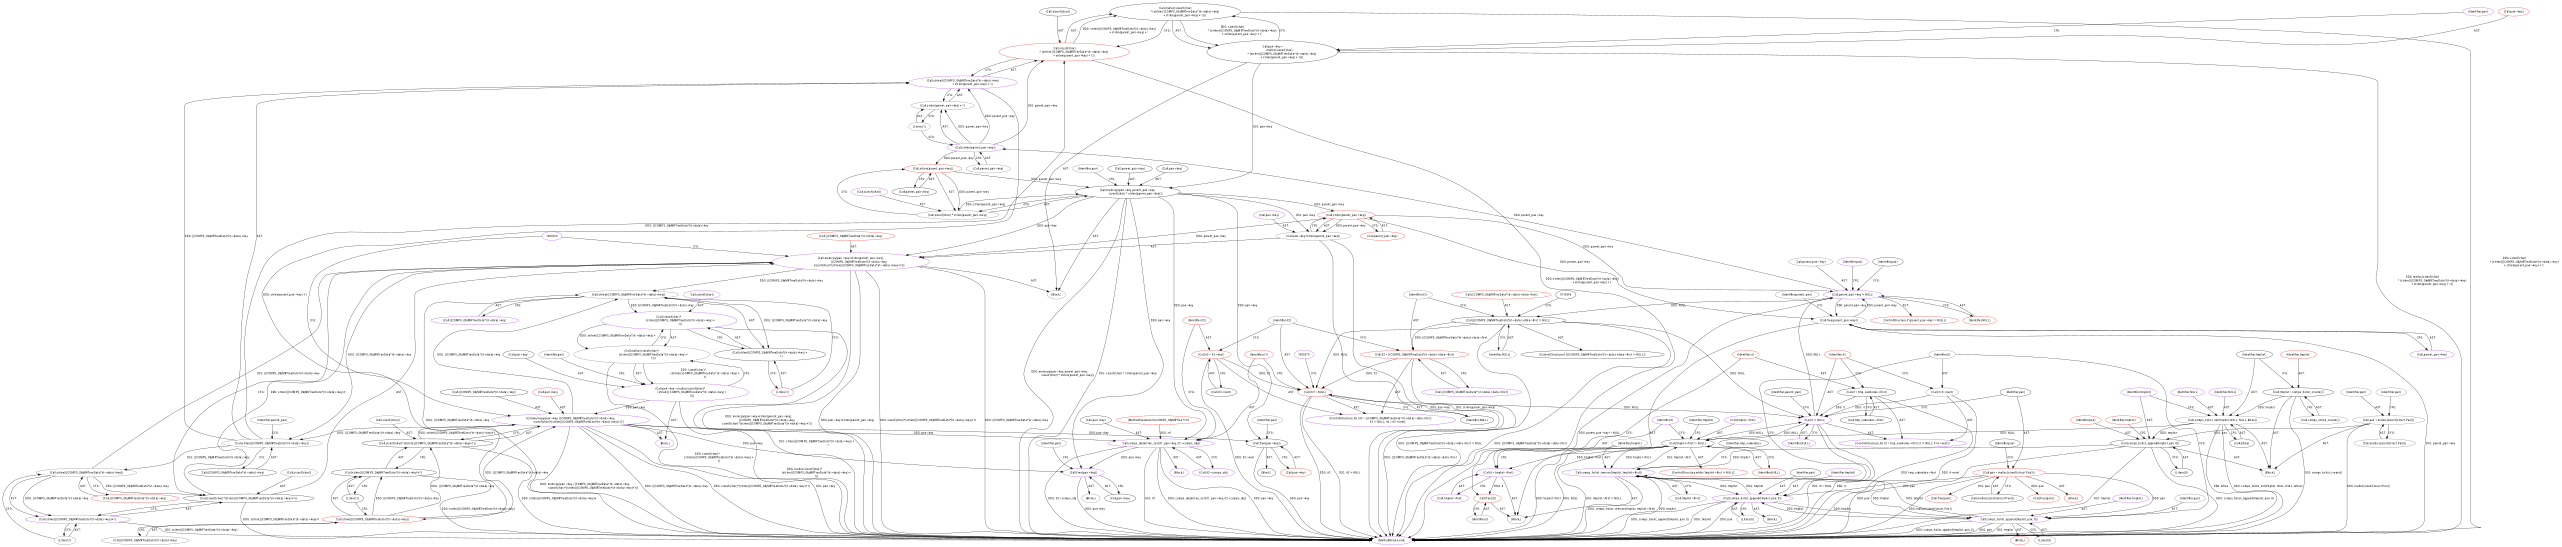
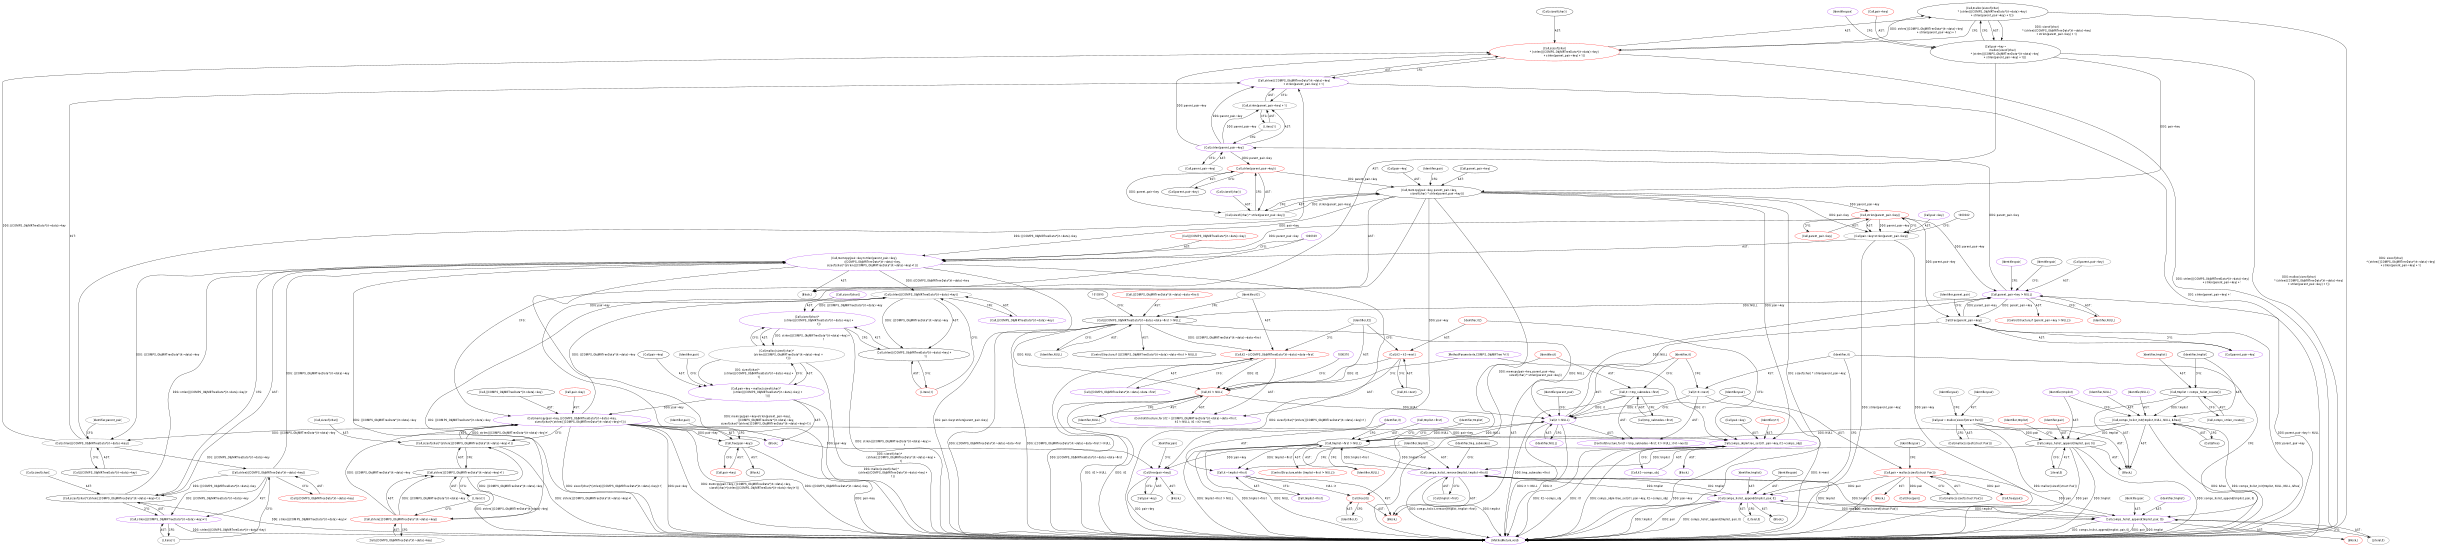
none -> (1964, 215)
(1277, 379) -> (1344, 381)
(1159, 420) -> (1479, 355)
(1250, 484) -> none
(1499, 486) -> (1331, 486)
(1915, 537) -> none
